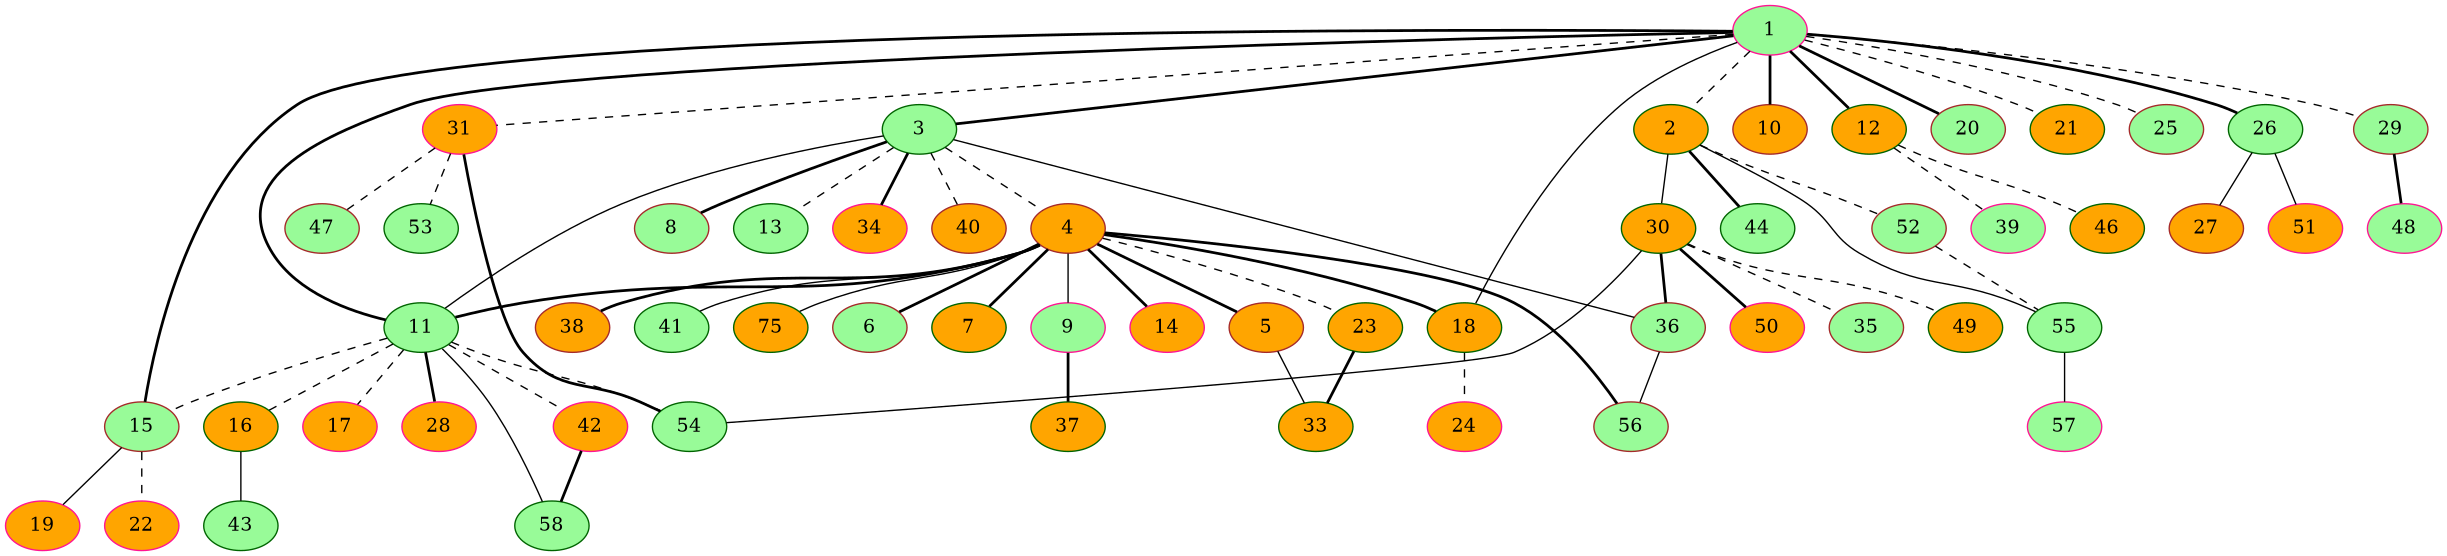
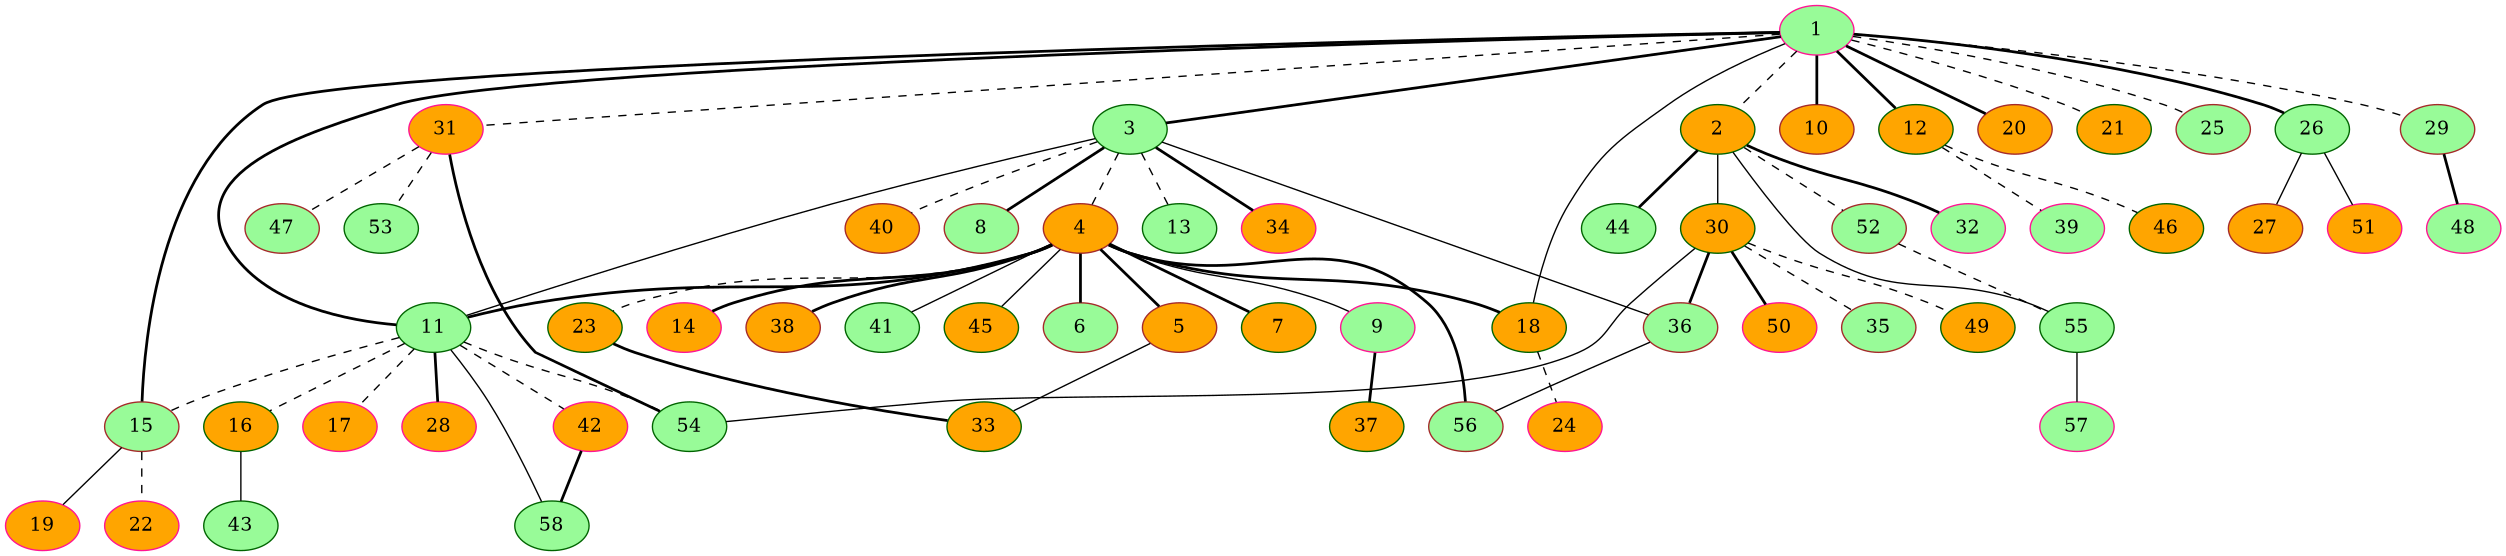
(1968, 129) -> (2015, 129)
none -> (1968, 228)
(771, 328) -> (981, 328)
